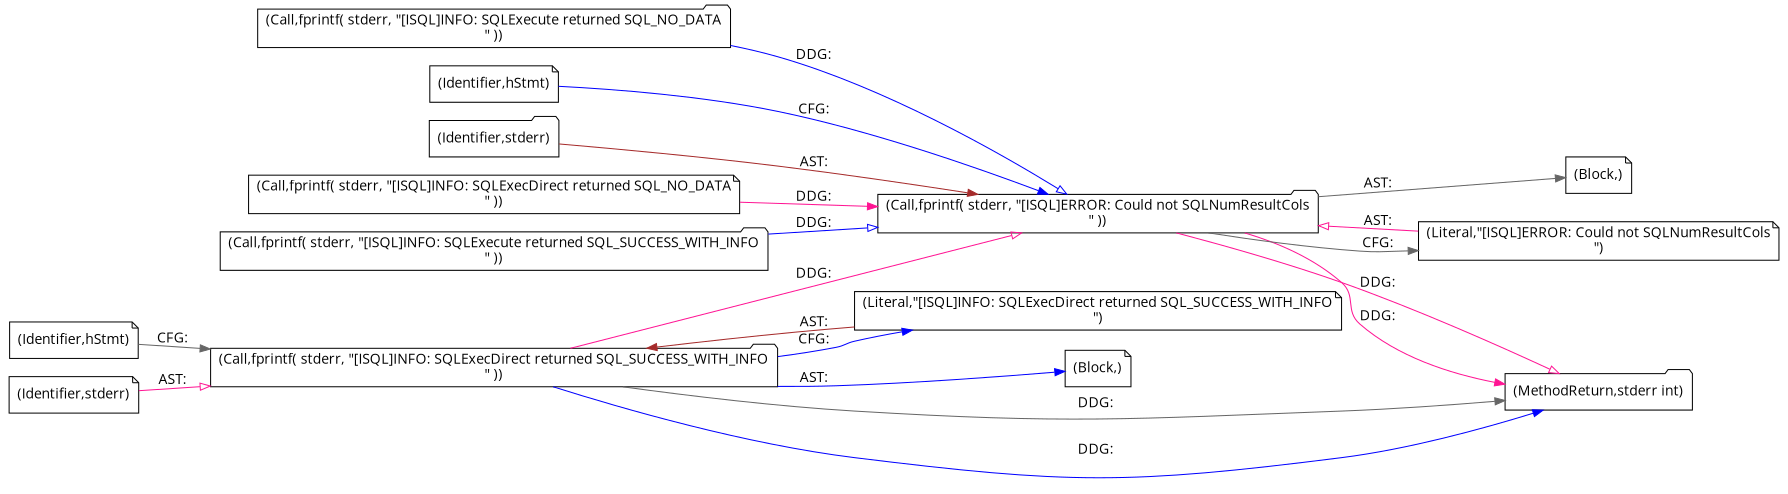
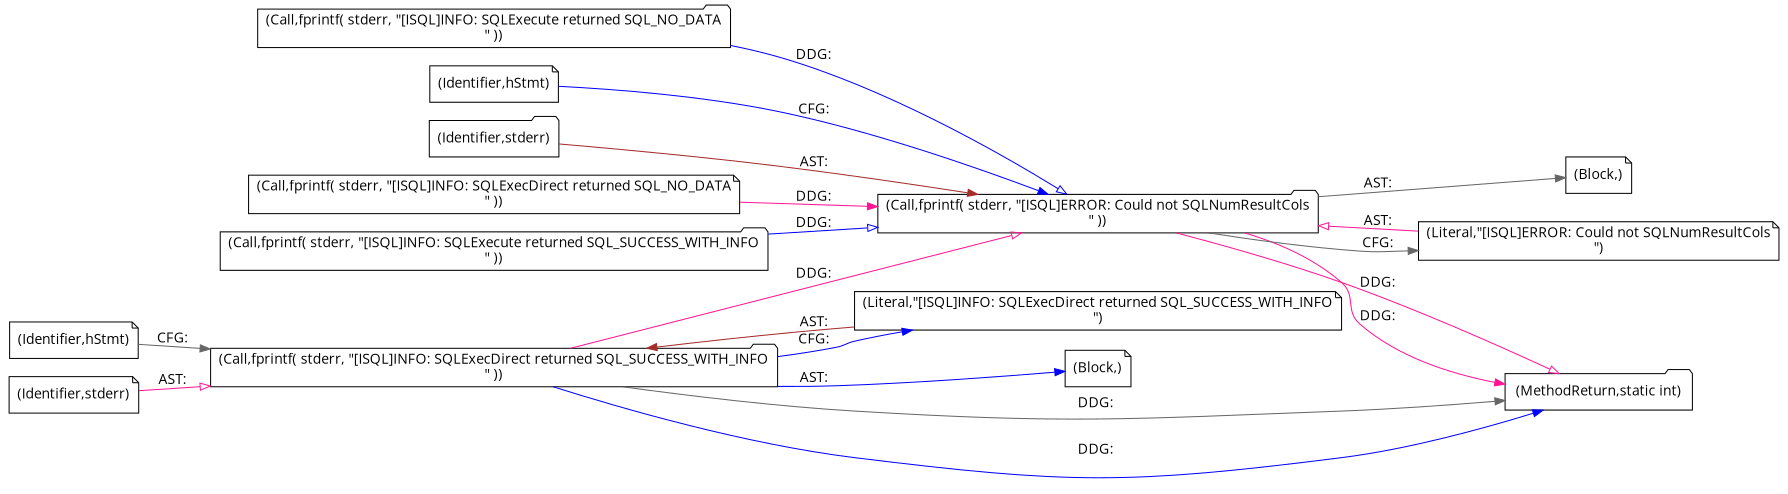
(1599, 392) -> (1599, 392)
